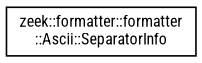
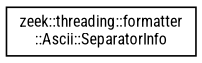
(101, 32) -> (101, 32)
